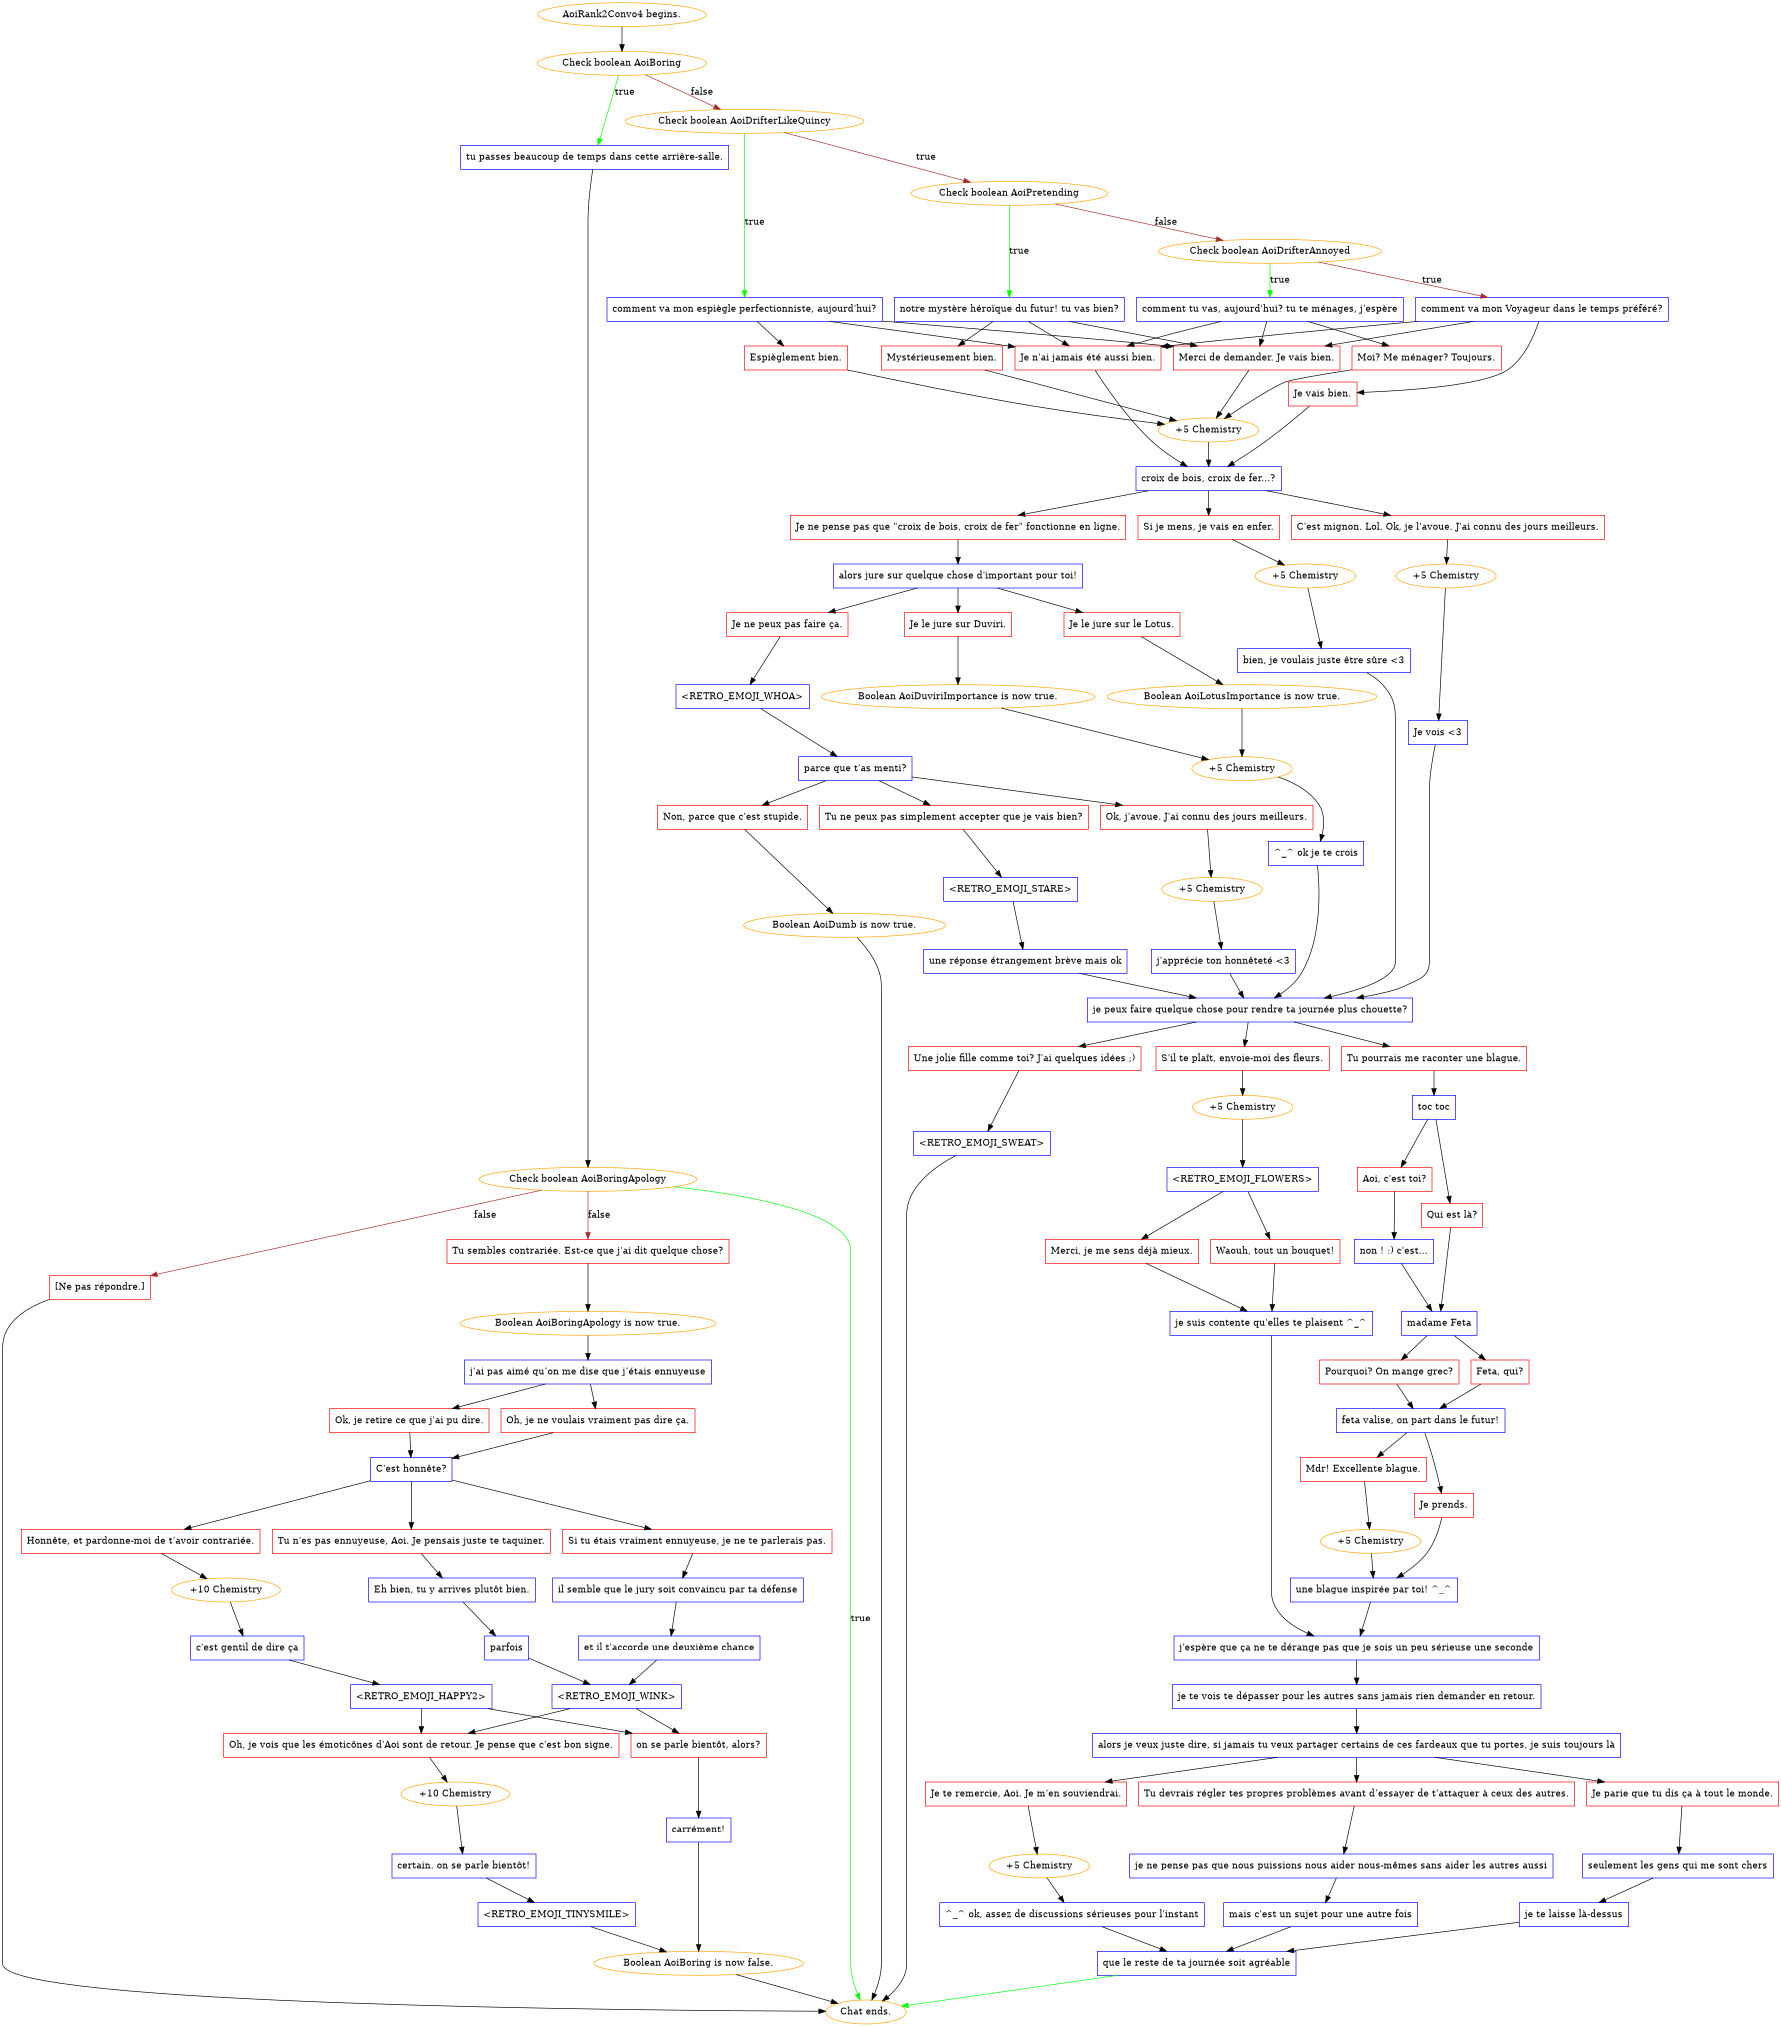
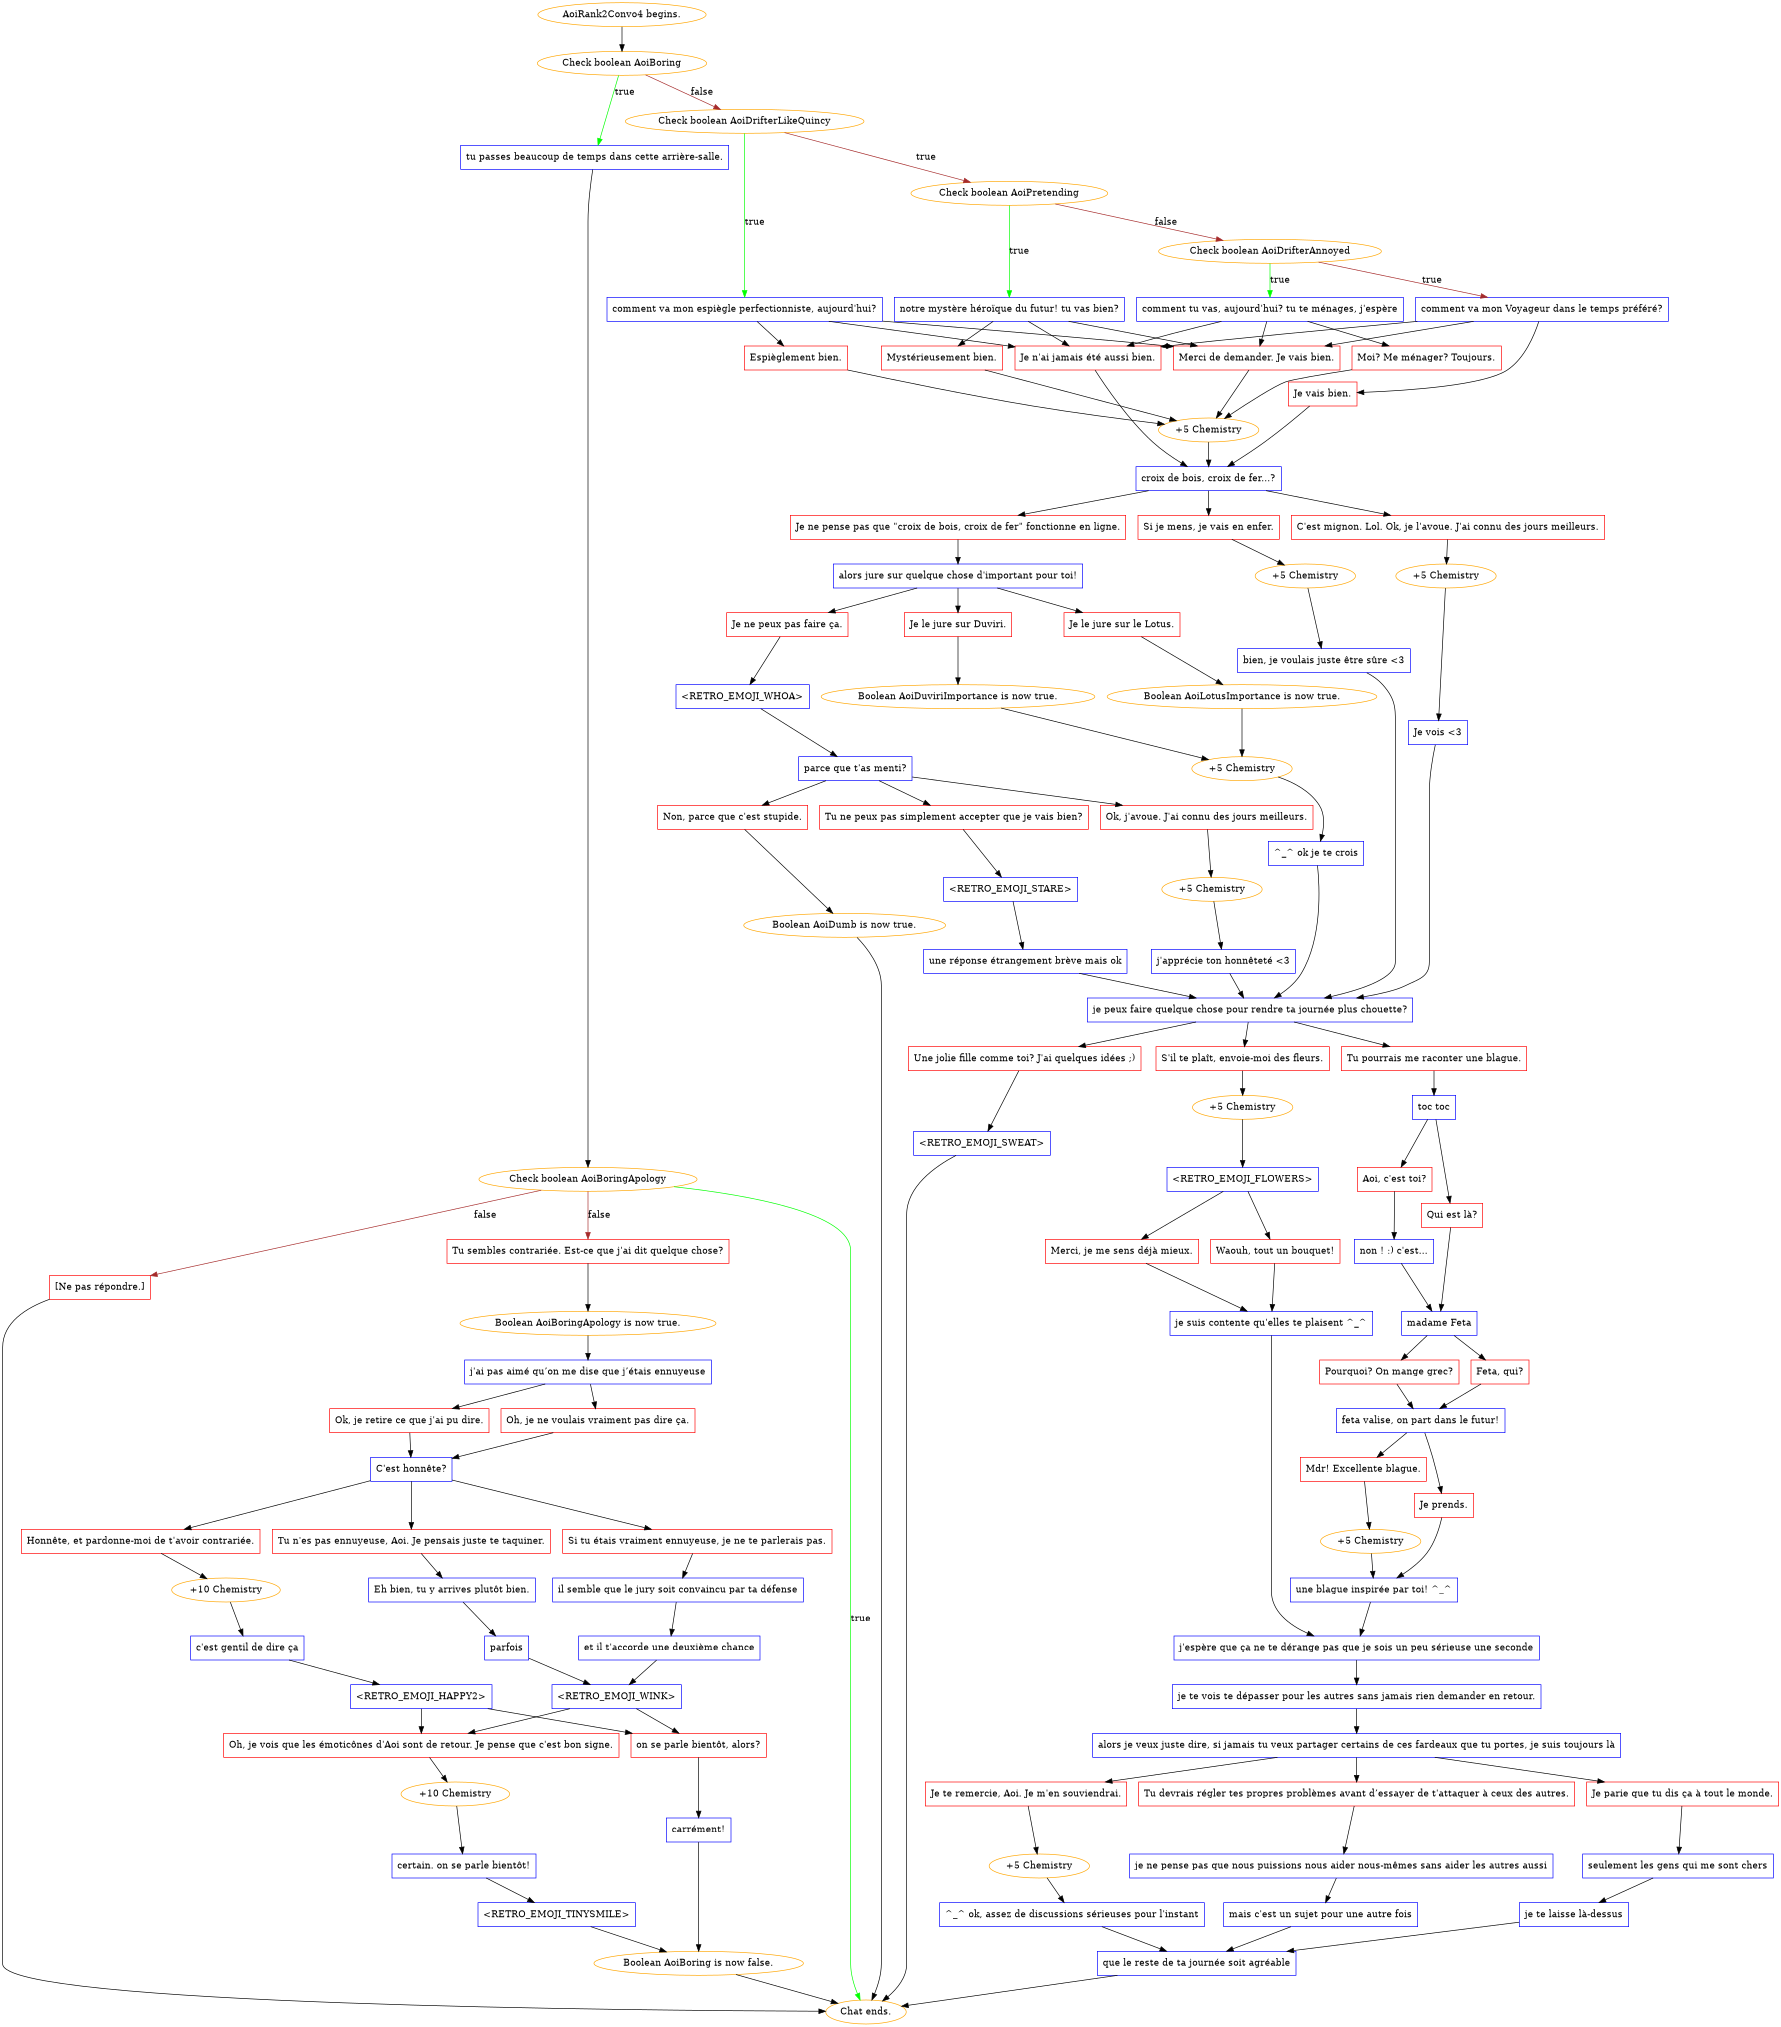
(1013, 1990) -> (1013, 1990)
